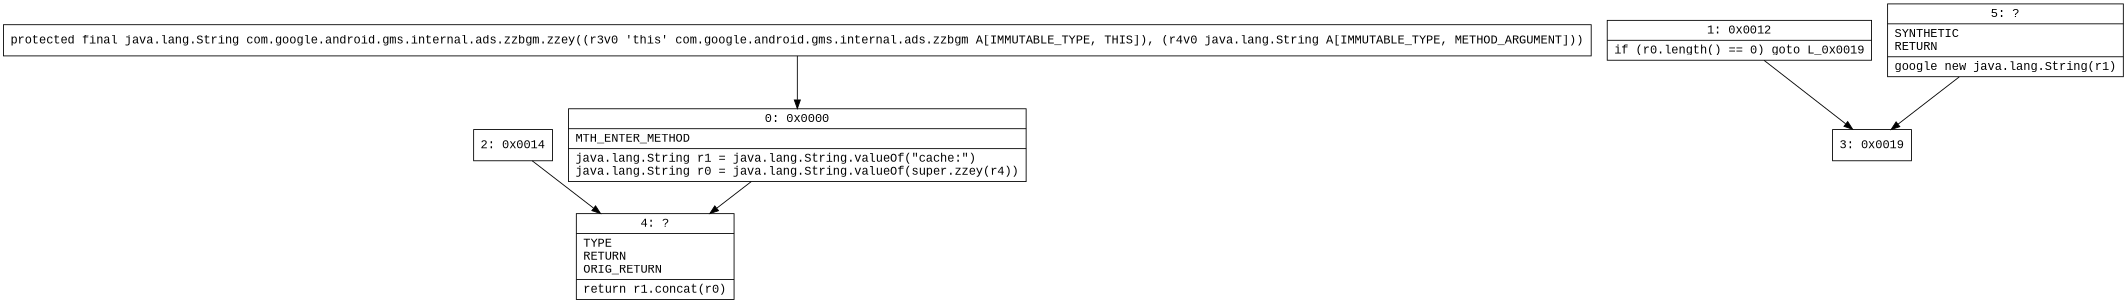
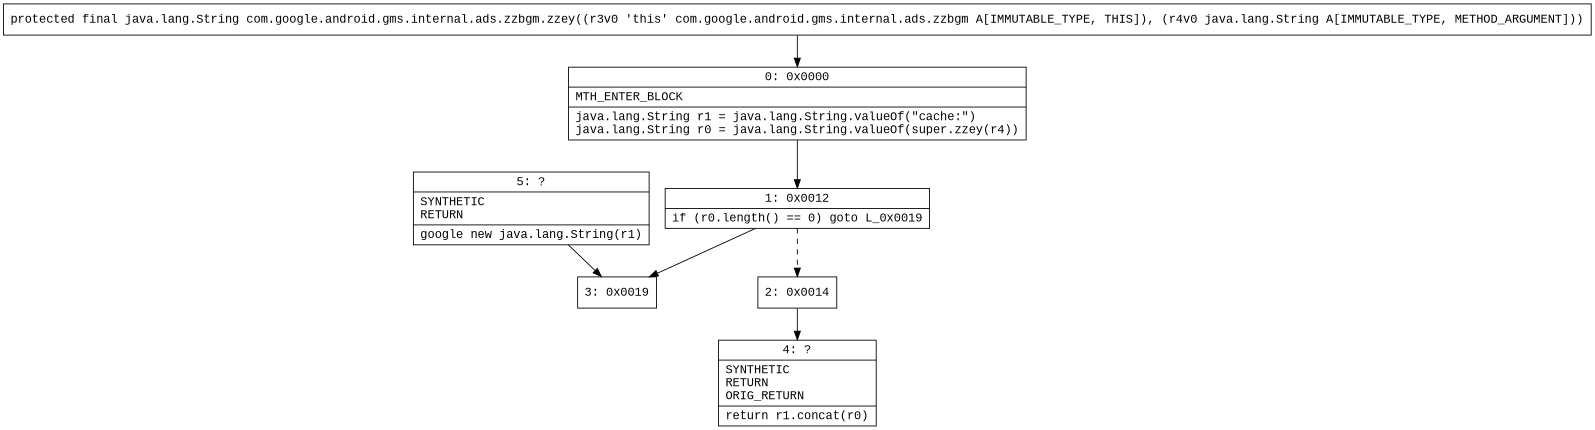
(633, 138) -> (629, 97)
(734, 195) -> (797, 160)
(598, 243) -> (758, 370)
none -> (797, 248)
